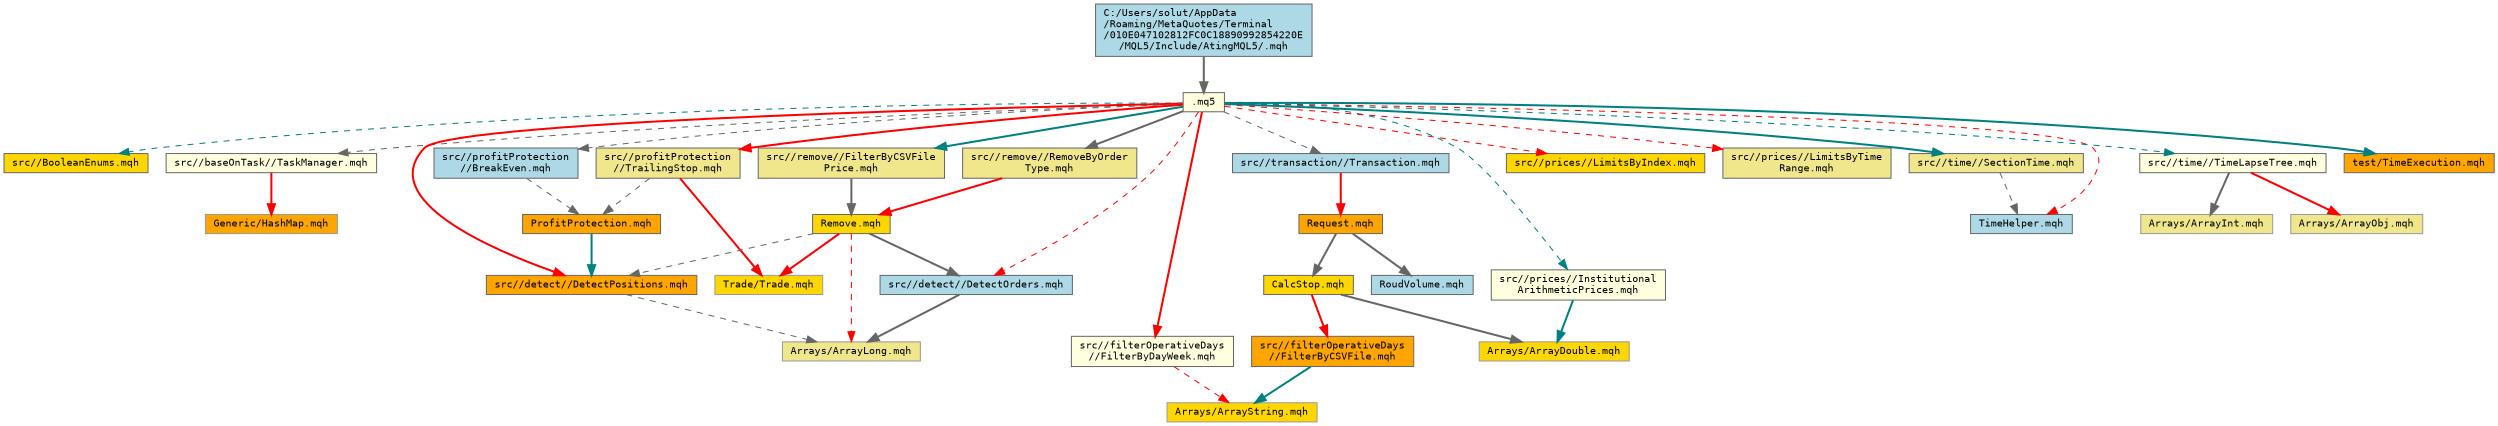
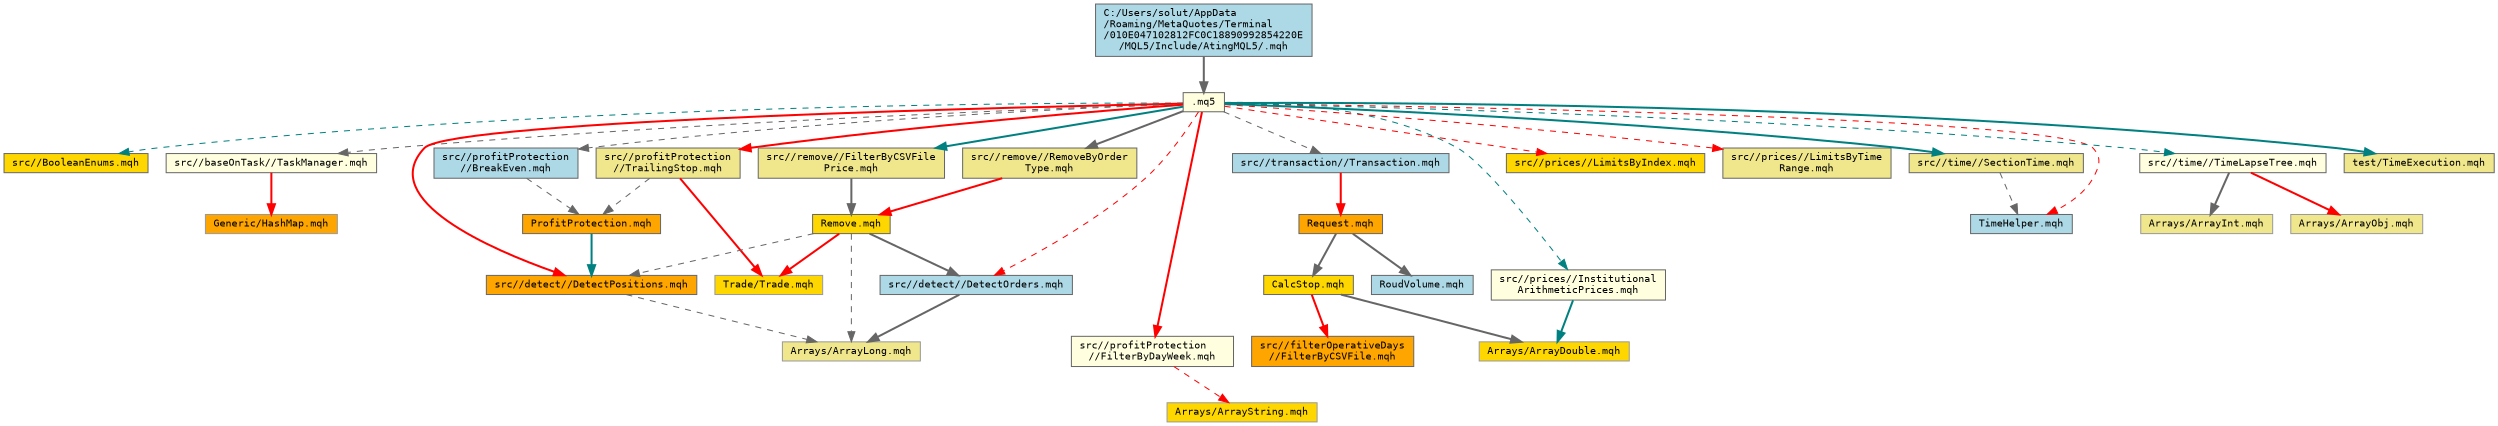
(2419, 163) -> (2419, 163)
(851, 283) -> (851, 283)
(1152, 351) -> (1152, 351)
(1287, 382) -> none
